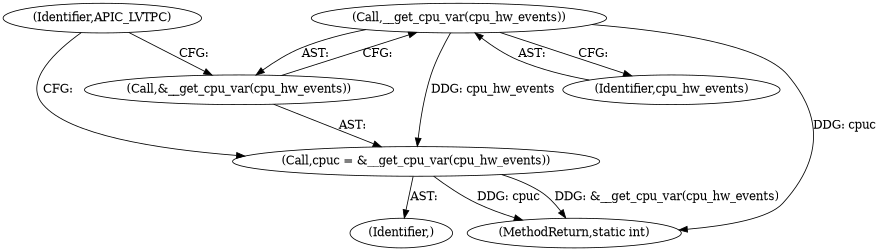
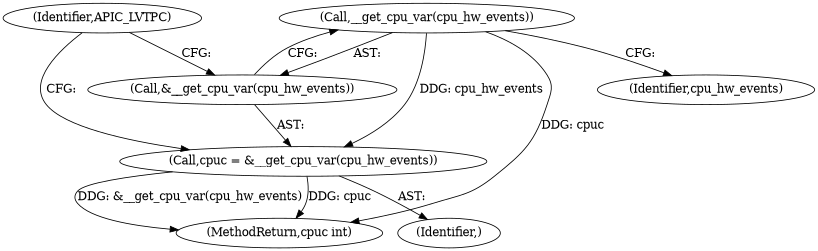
(533, 66) -> none
(574, 233) -> (279, 233)
